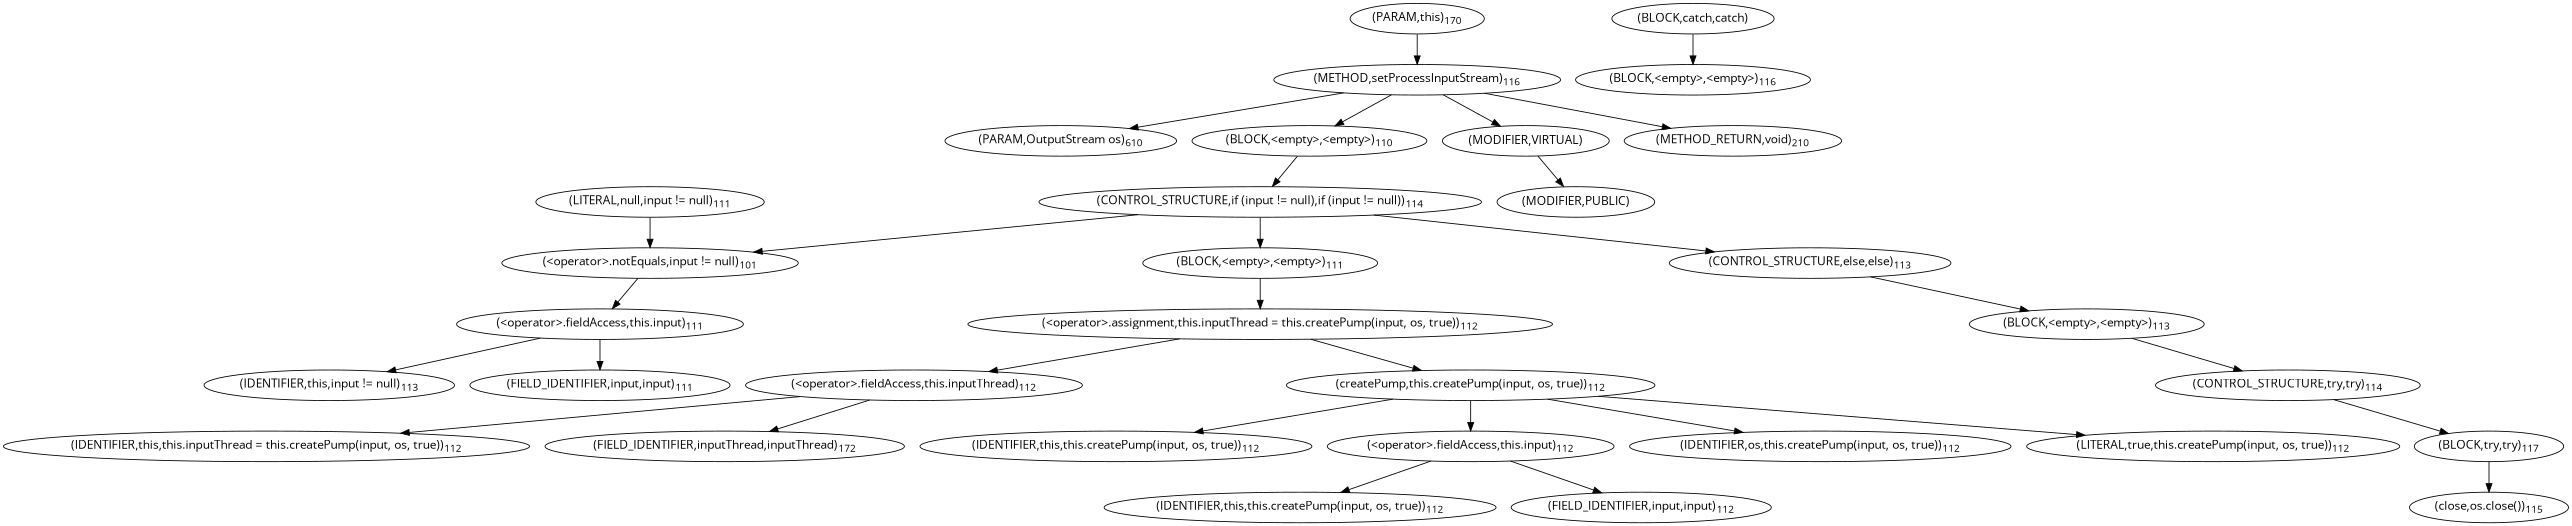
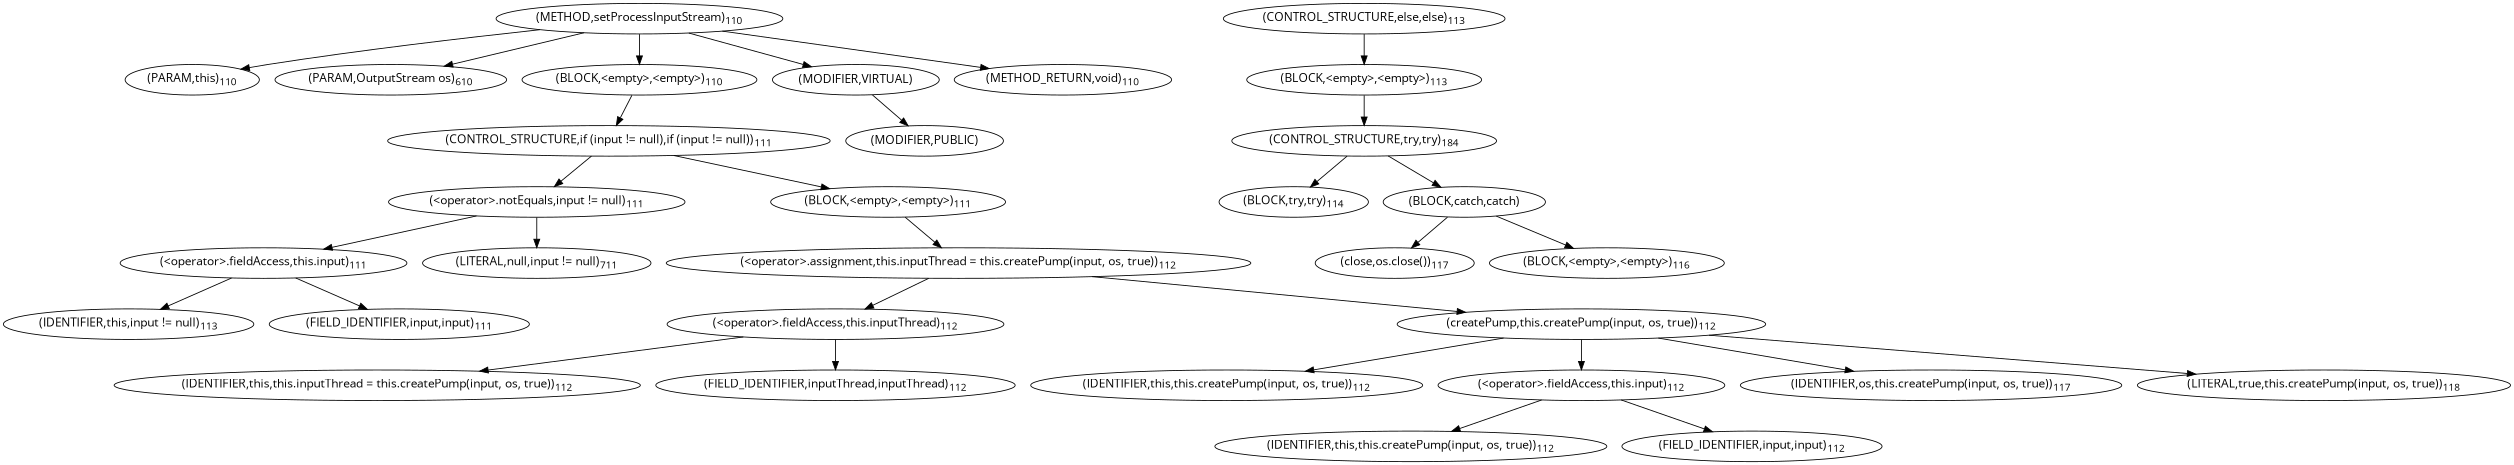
(1453, 17) -> (228, 78)
(1417, 45) -> (394, 47)
(1512, 78) -> (734, 17)
(1801, 140) -> (1131, 78)
none -> (1411, 169)
(722, 201) -> (609, 262)
(1415, 201) -> (763, 140)
(650, 228) -> (537, 228)
(1540, 233) -> none
(748, 262) -> (635, 201)
(2374, 384) -> (1450, 140)
(847, 445) -> (958, 384)
(1951, 445) -> (2062, 384)
(2341, 445) -> (2452, 384)
(2531, 445) -> (1335, 201)
(2489, 473) -> (1433, 230)
(2534, 506) -> (1440, 262)
